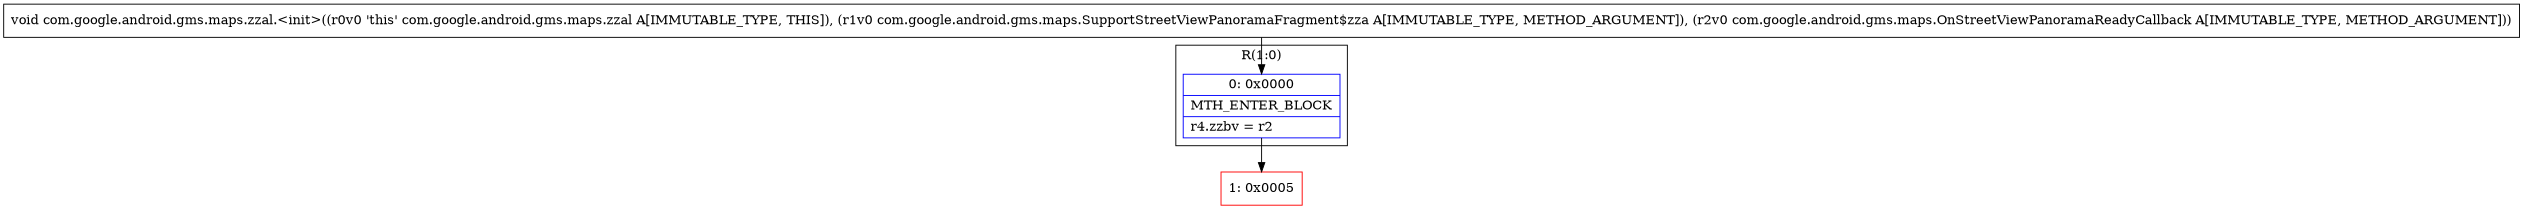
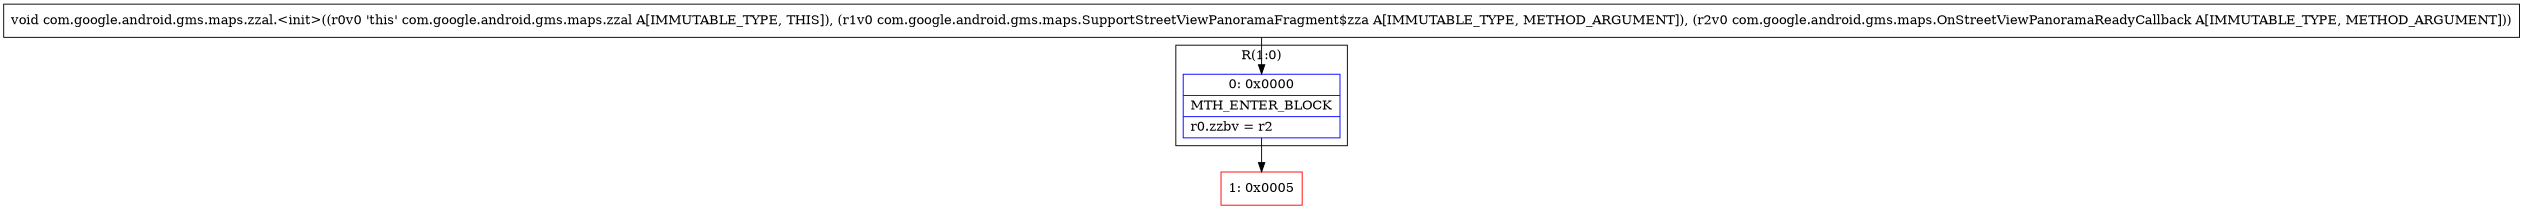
(1232, 127) -> (1232, 127)
